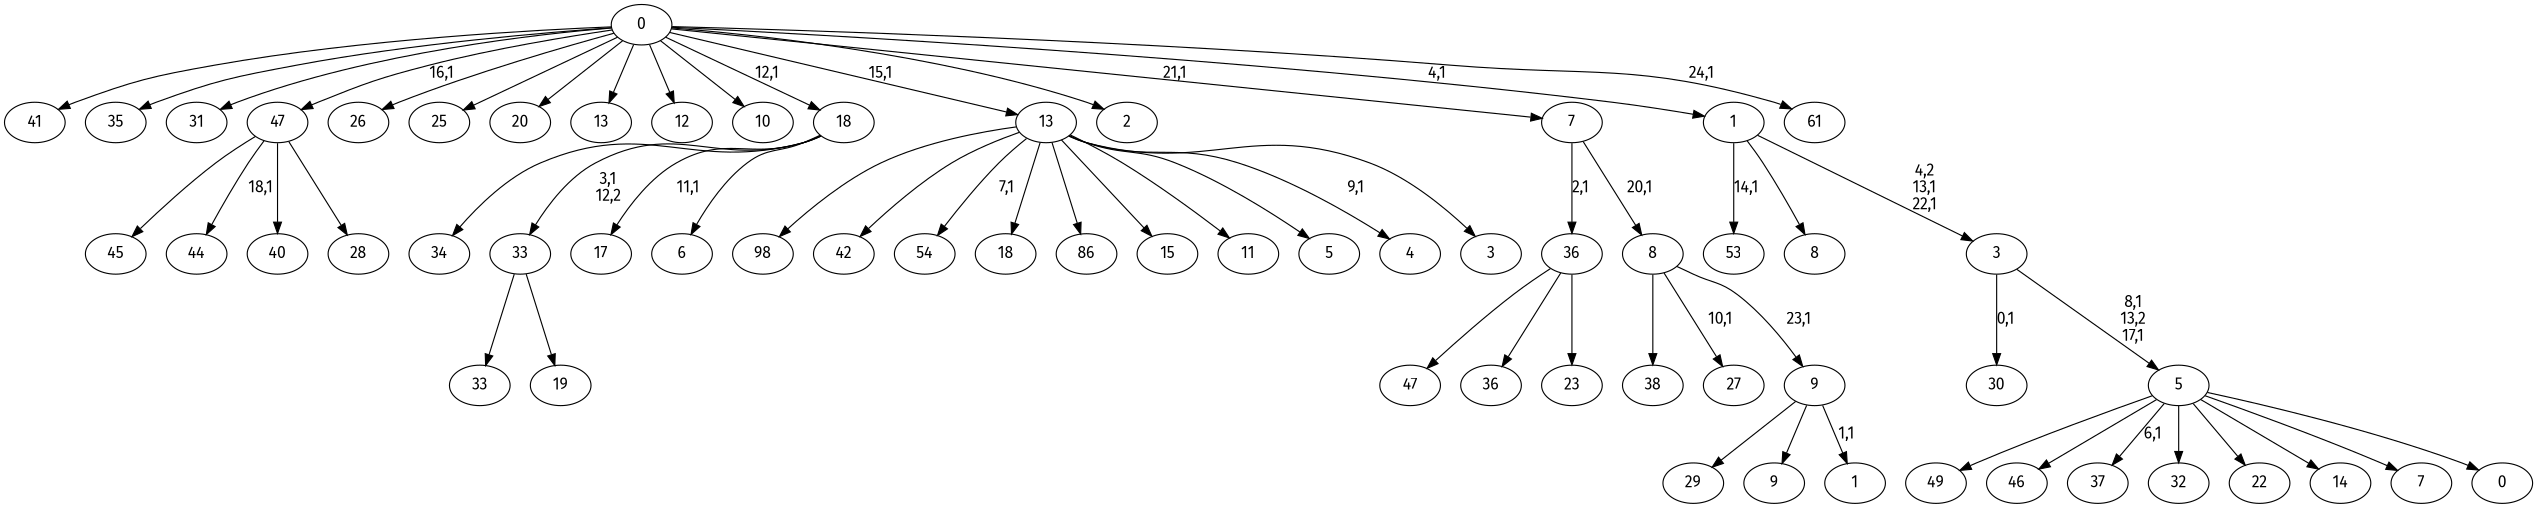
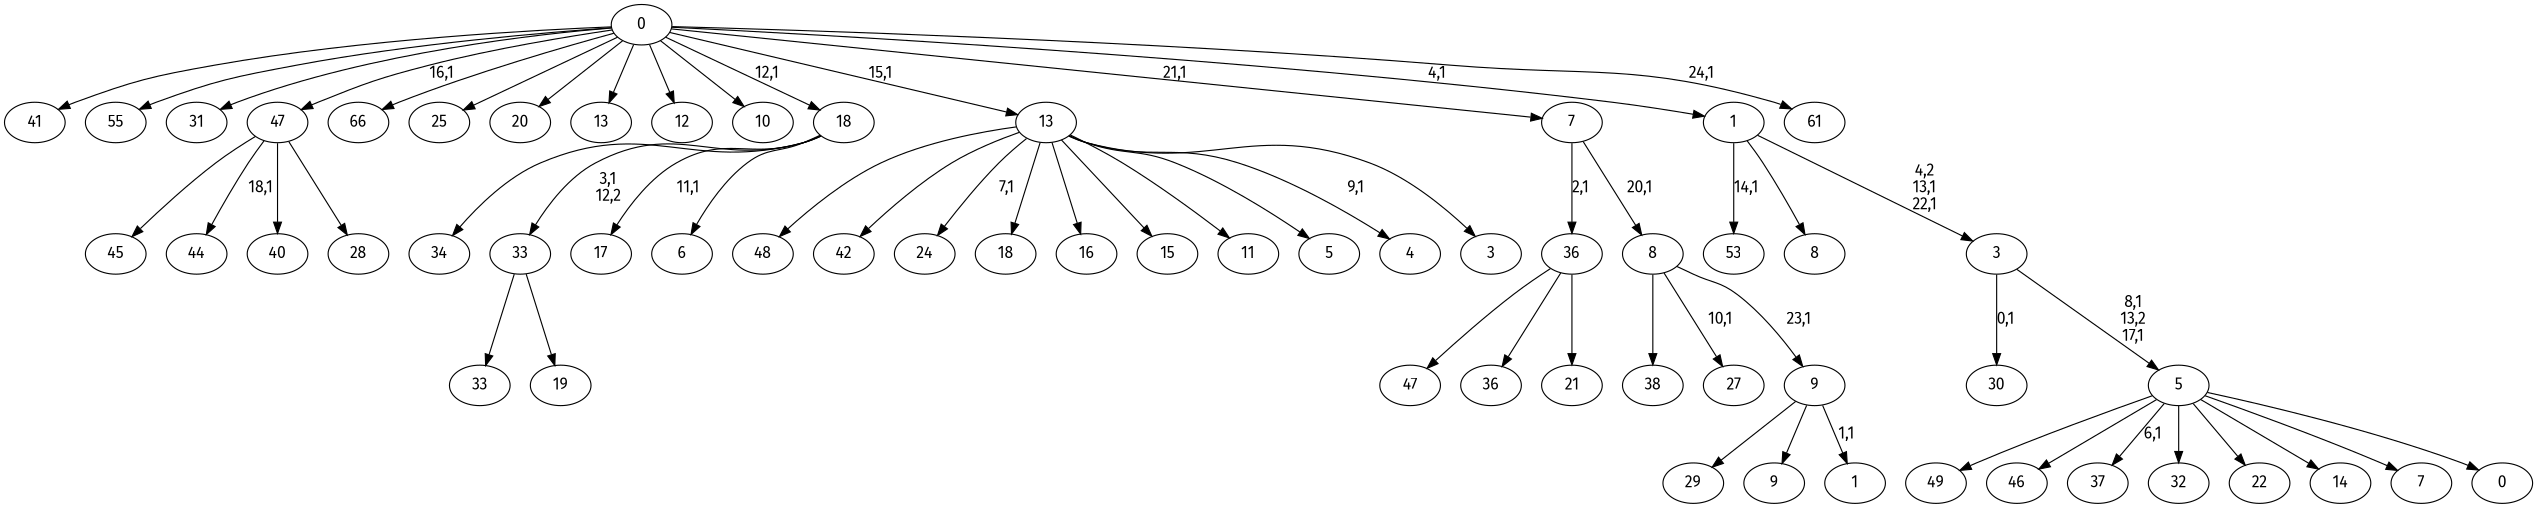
(116, 122) -> (116, 122)
(358, 122) -> (358, 122)
(1127, 122) -> none
(763, 254) -> (763, 254)
(925, 254) -> (925, 254)
(1087, 254) -> (1087, 254)
(1572, 385) -> (1572, 385)
